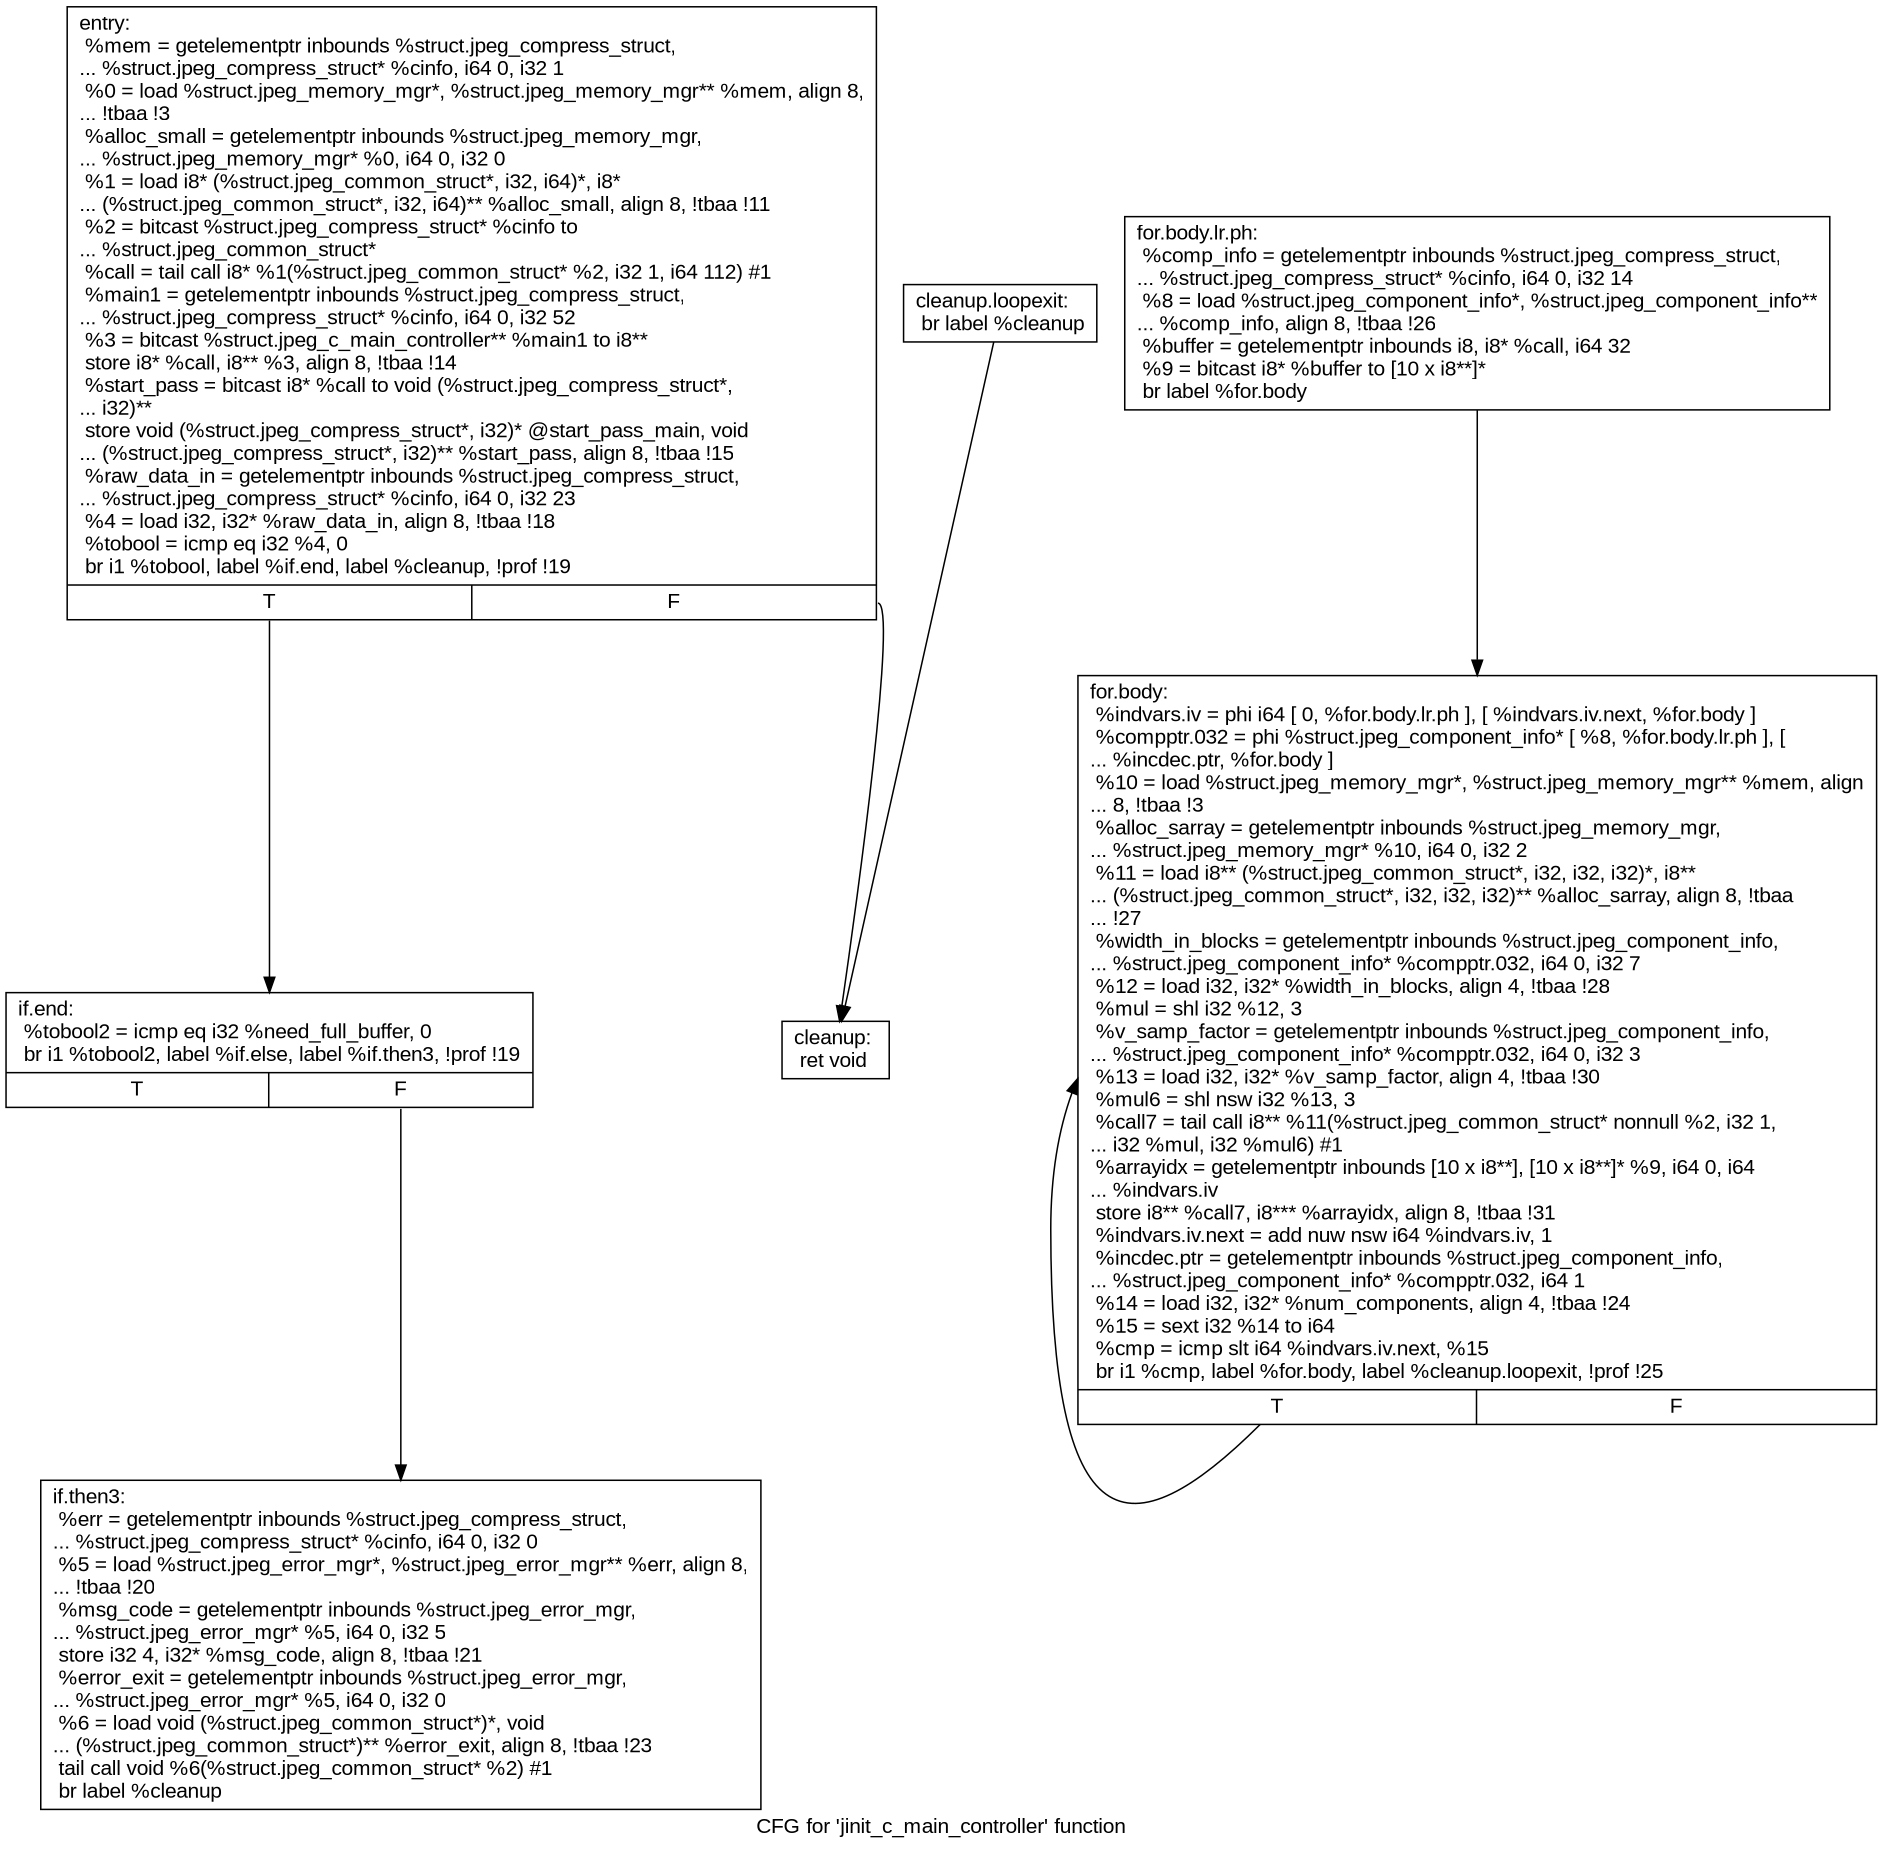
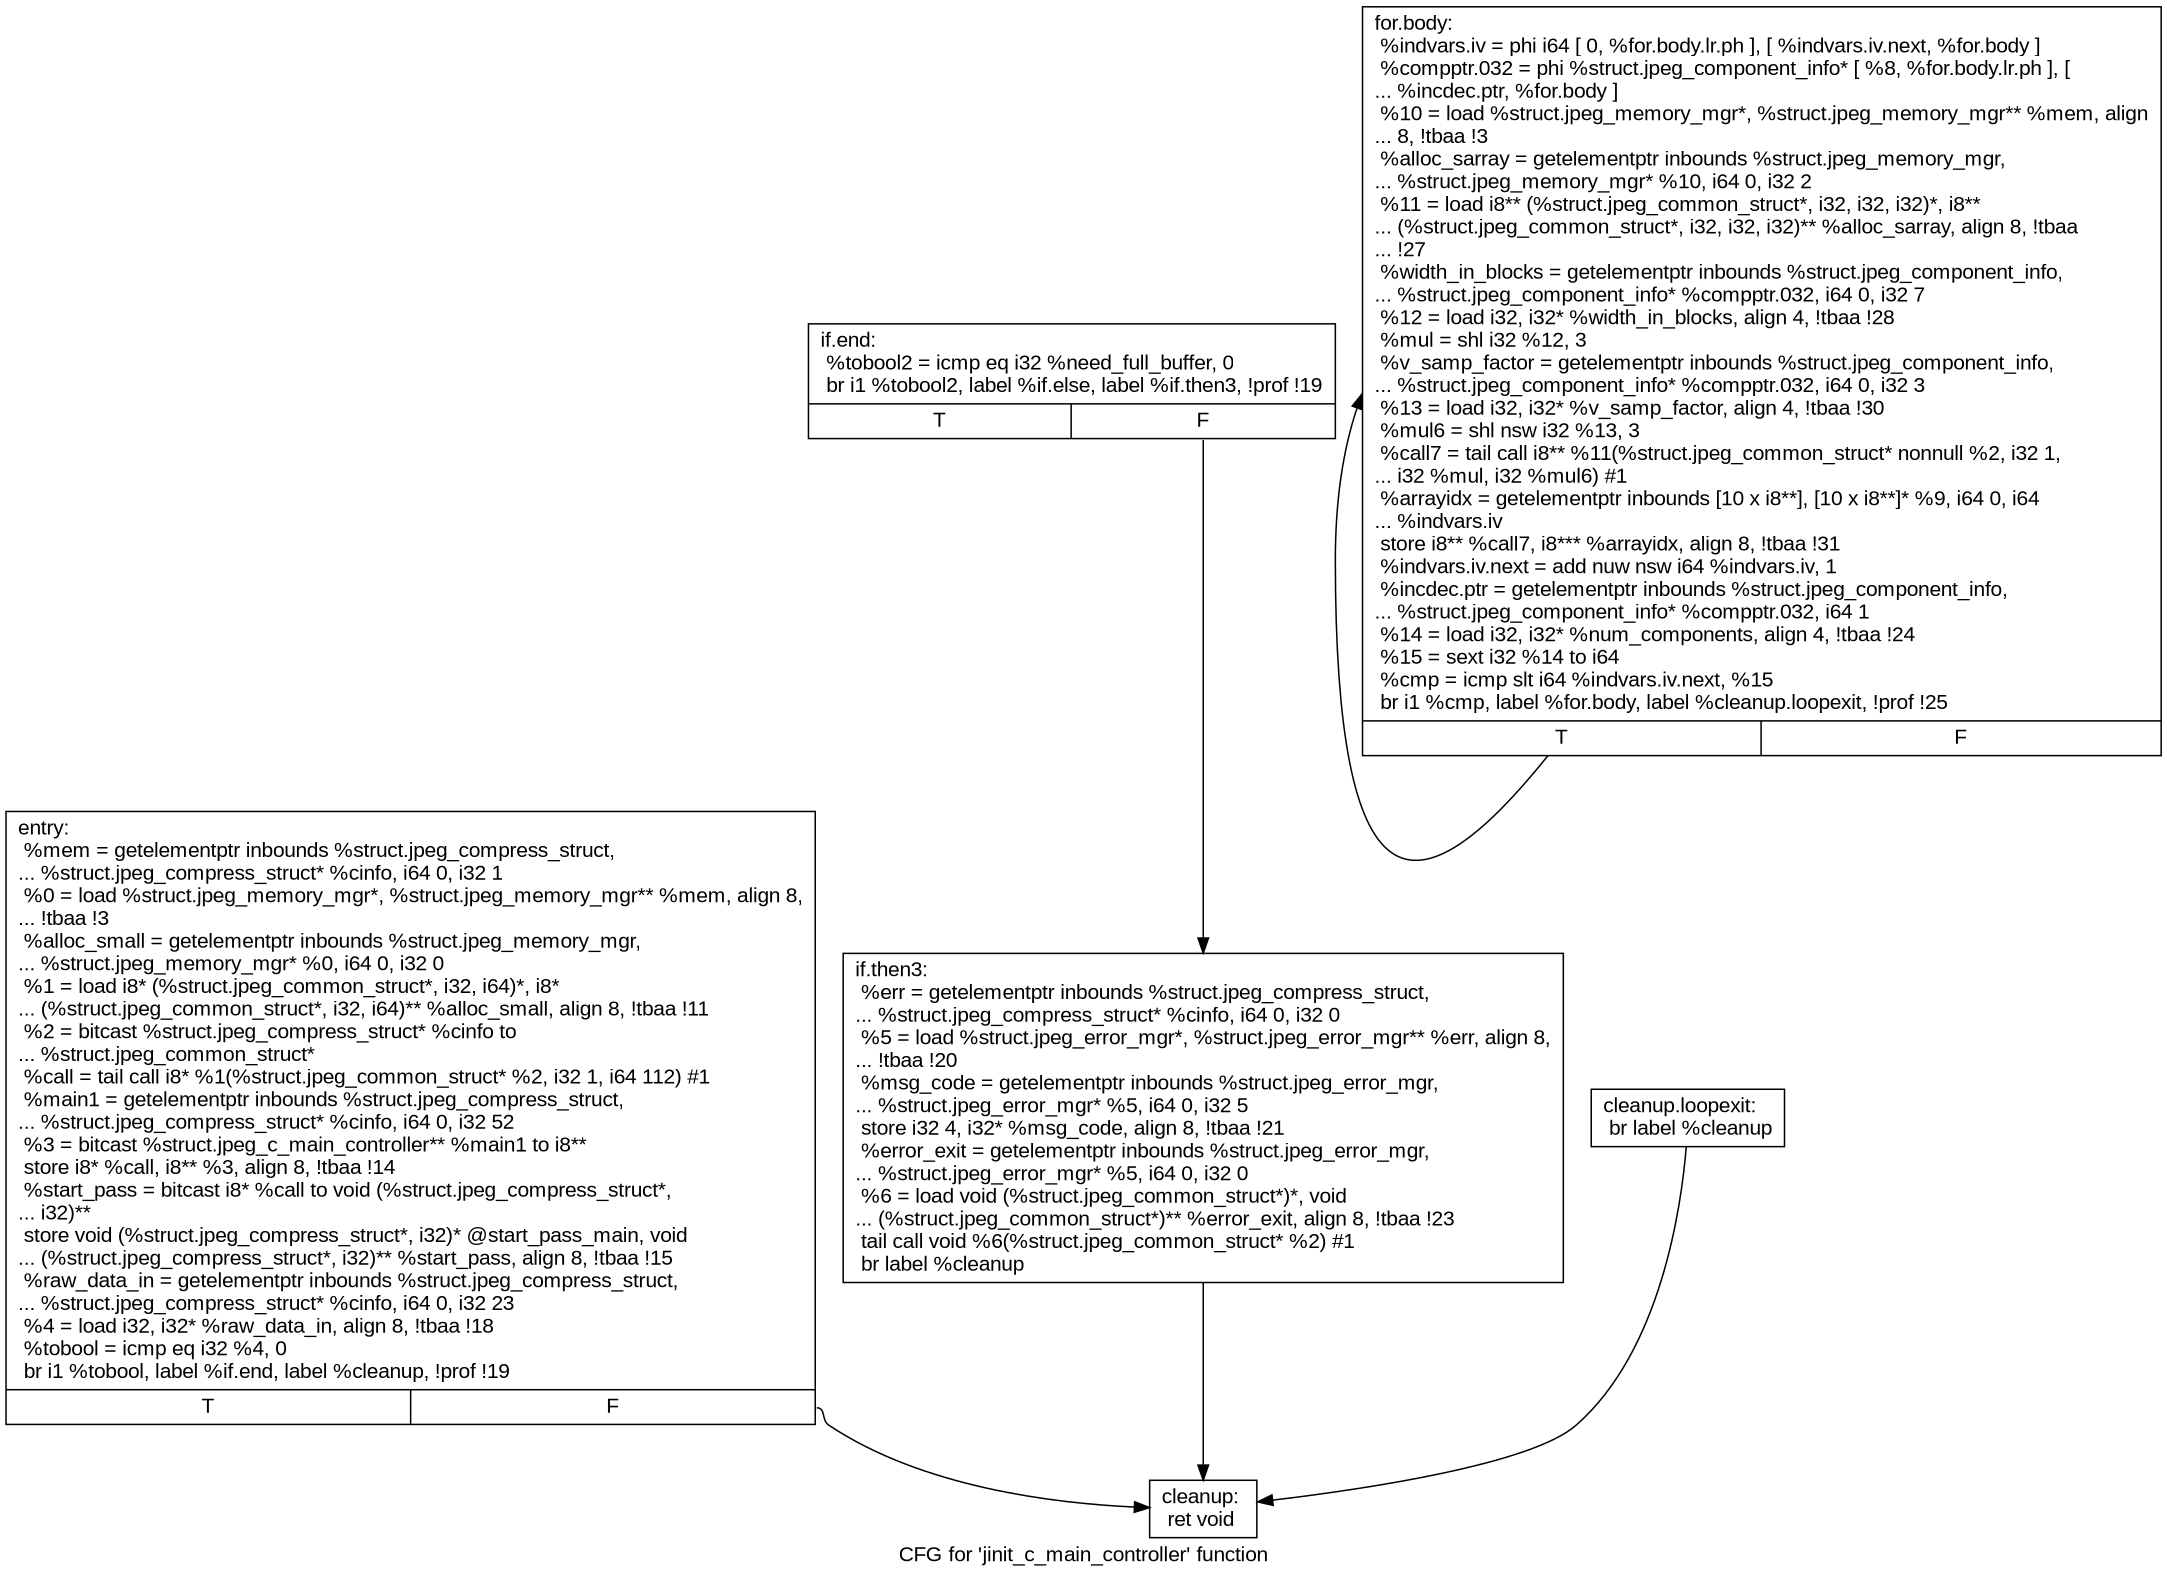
(1477, 313) -> none
(269, 799) -> none
none -> (1203, 1374)
